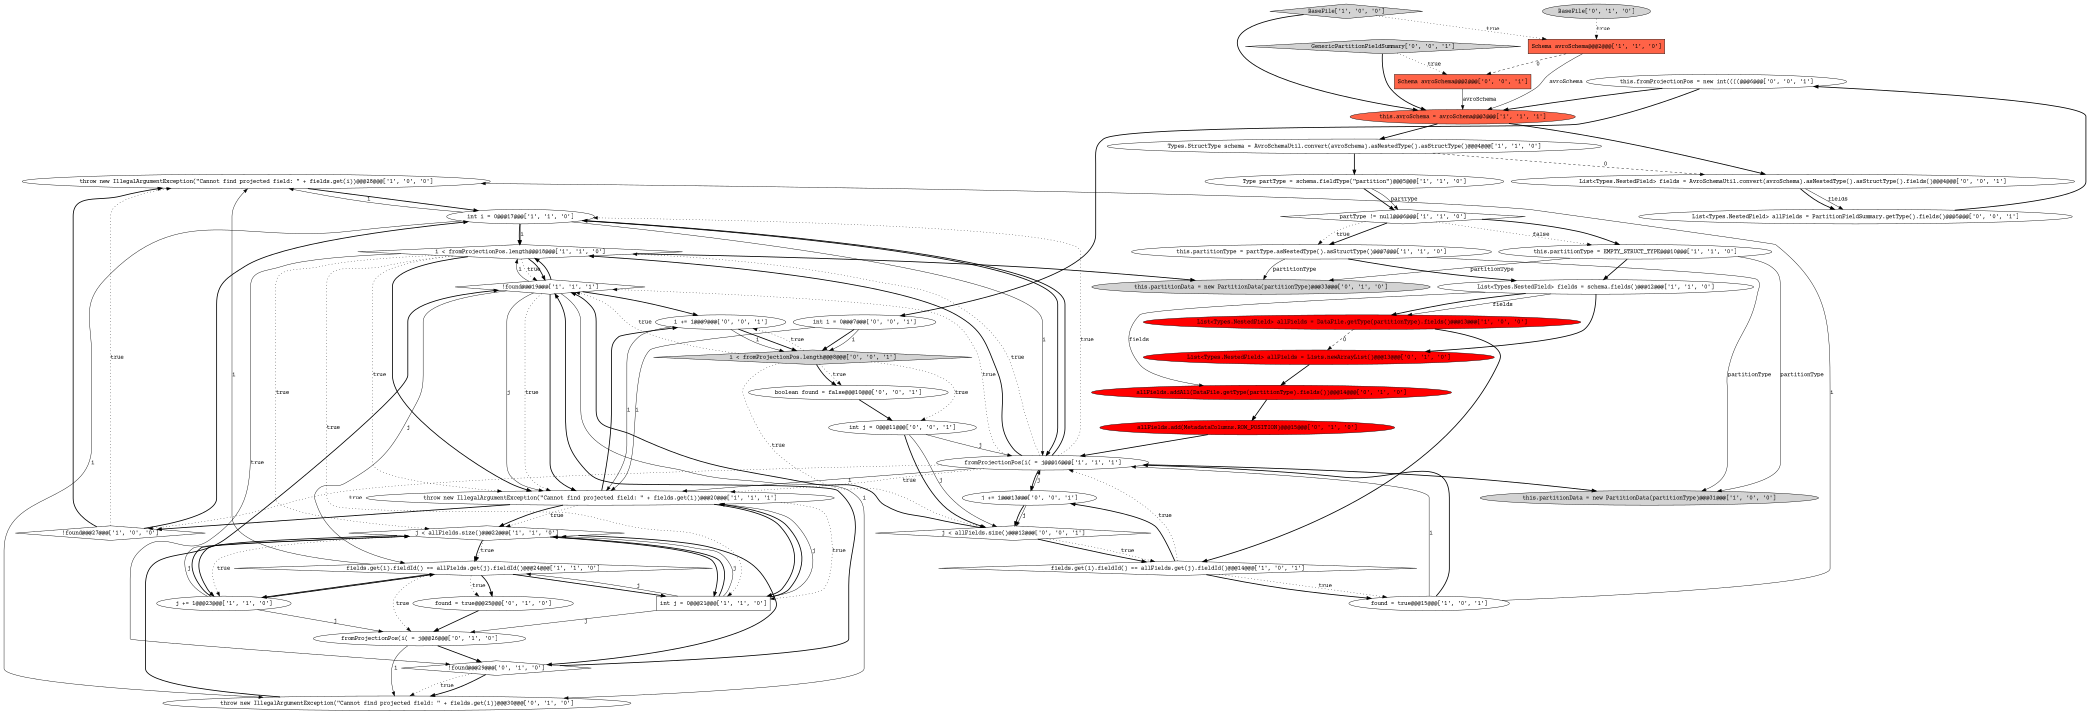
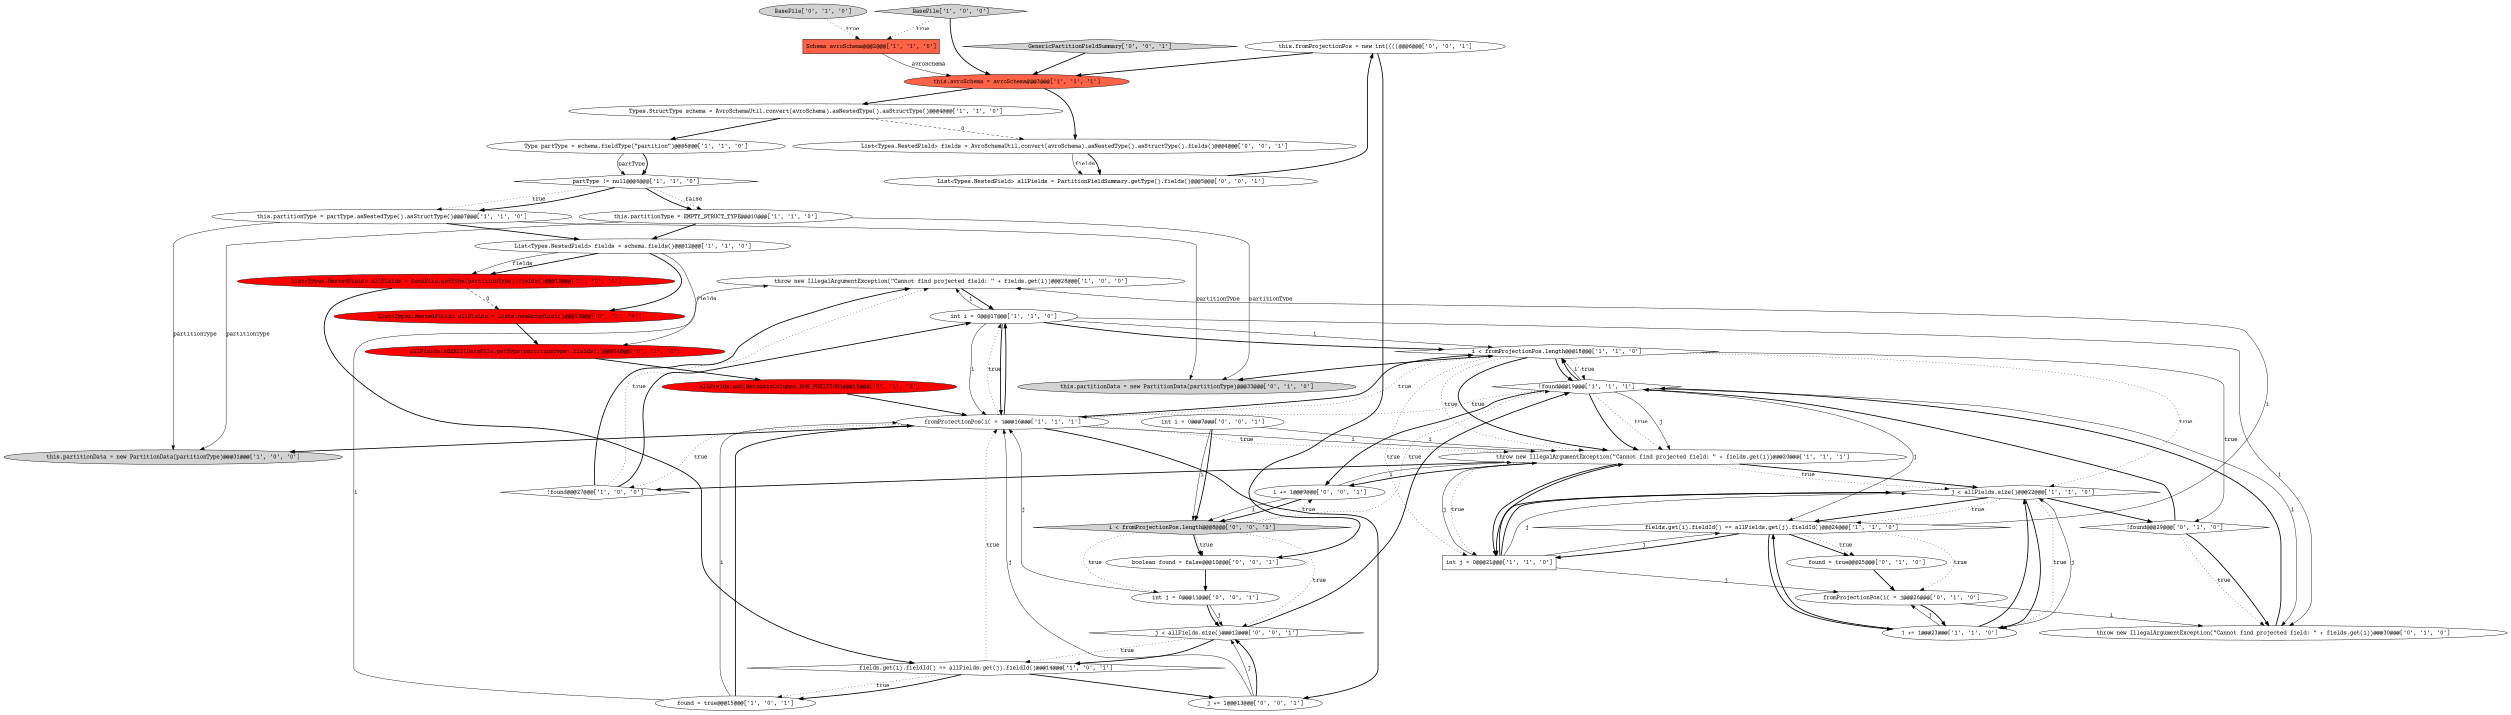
(1463, 82) -> none
(1247, 129) -> (1382, 398)
(862, 303) -> (1315, 414)
(457, 653) -> (1933, 612)
